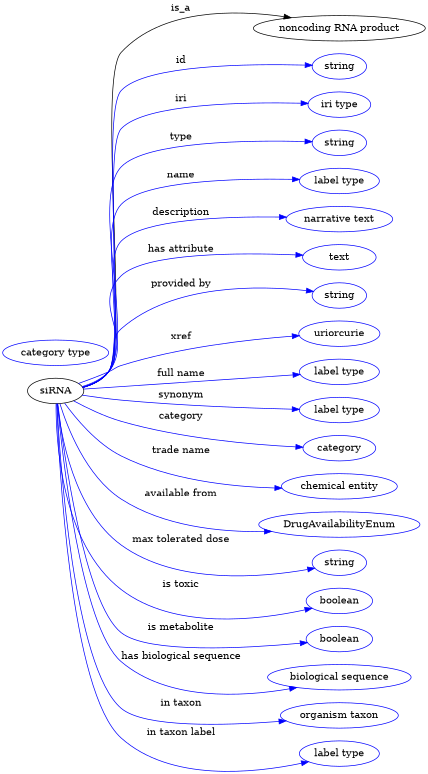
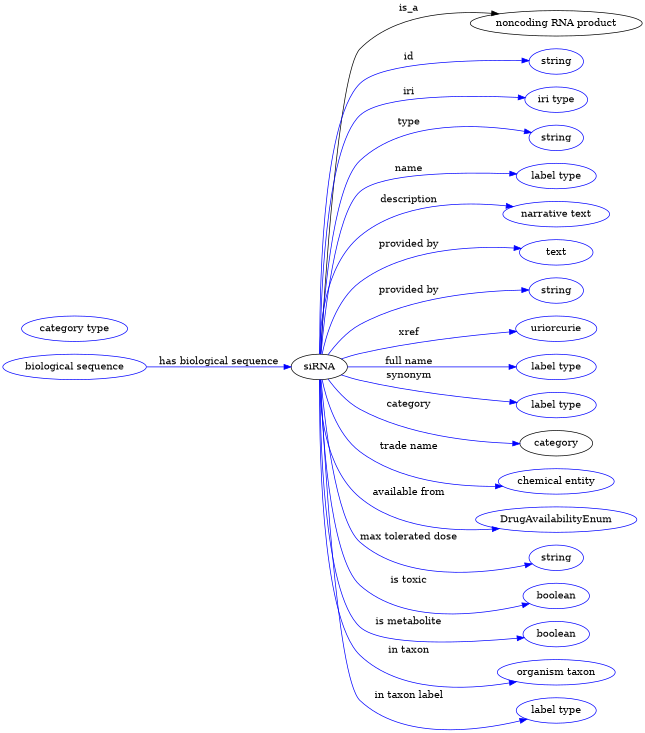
(181, 249) -> (409, 244)
(339, 448) -> (556, 443)
(98, 622) -> (215, 367)
